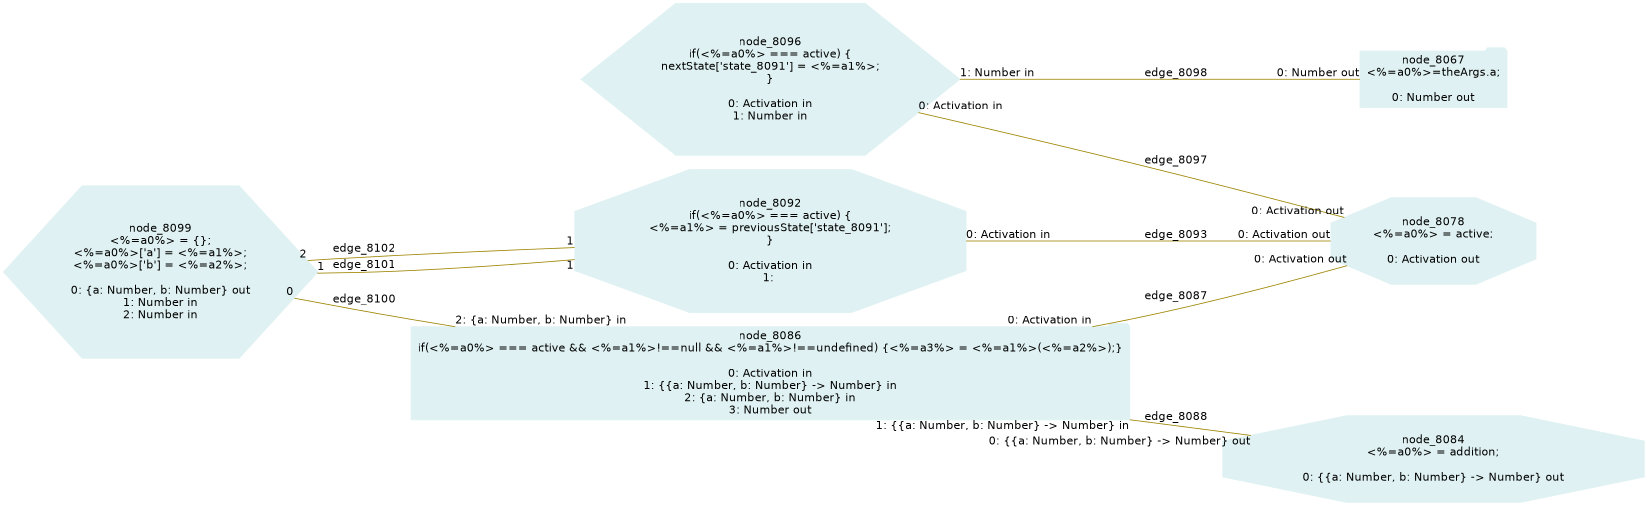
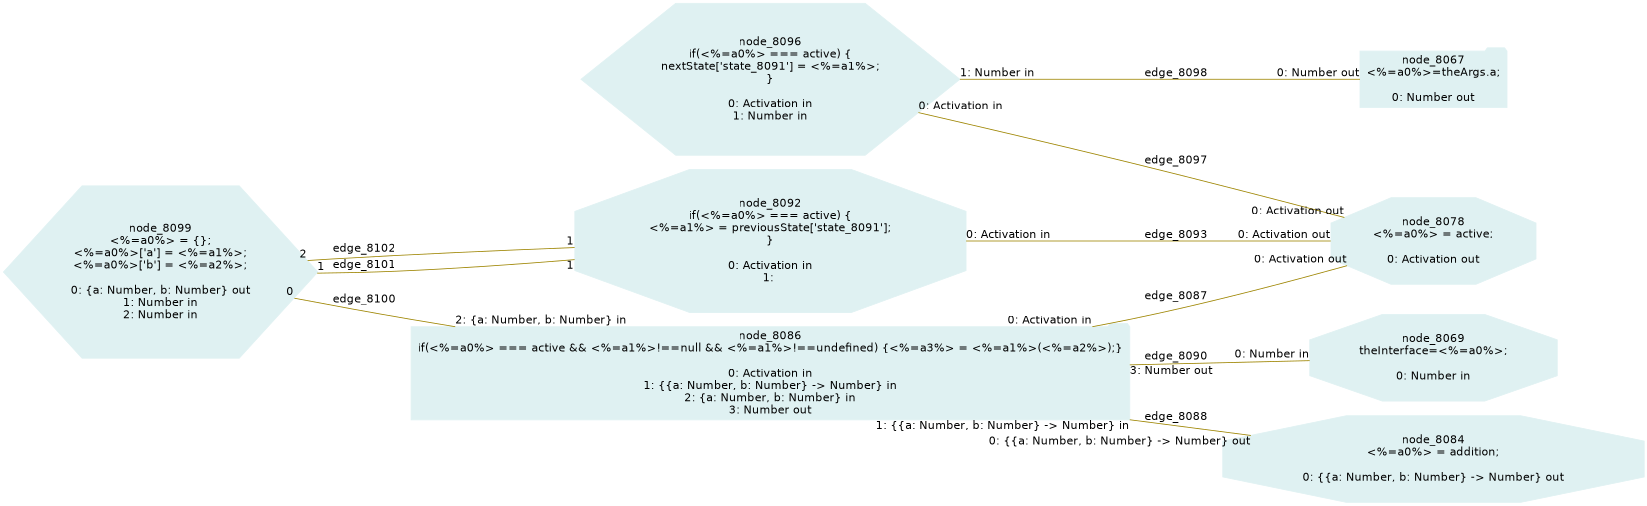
none -> (1433, 358)
